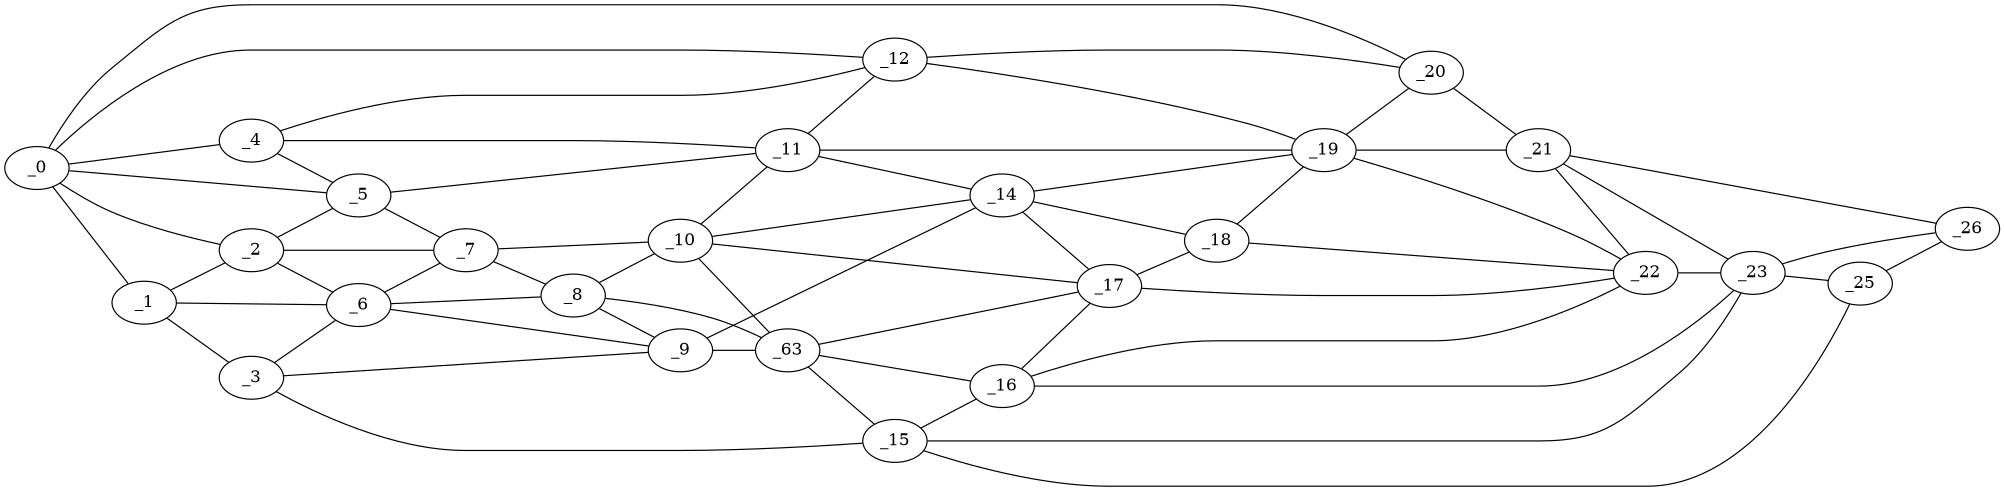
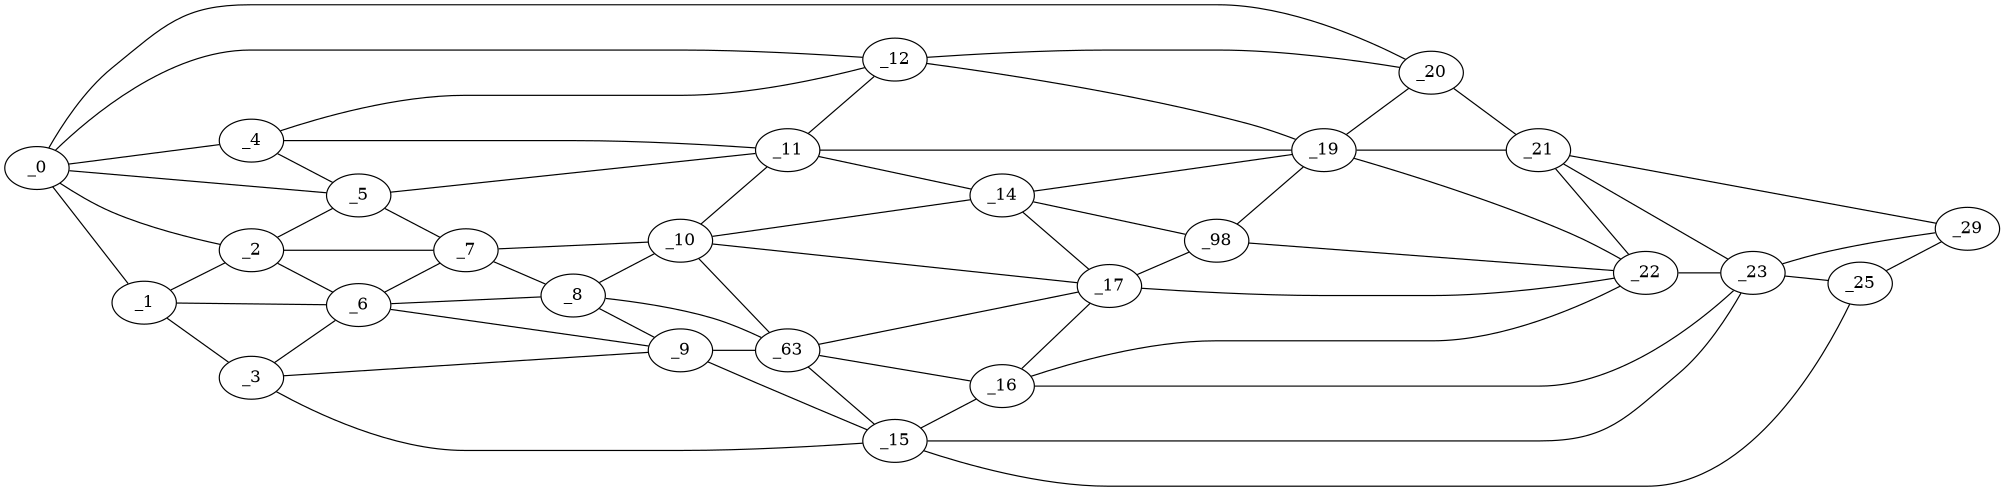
(1967, 229) -> (1967, 229)
(1217, 241) -> (1217, 241)
(841, 273) -> (787, 396)
